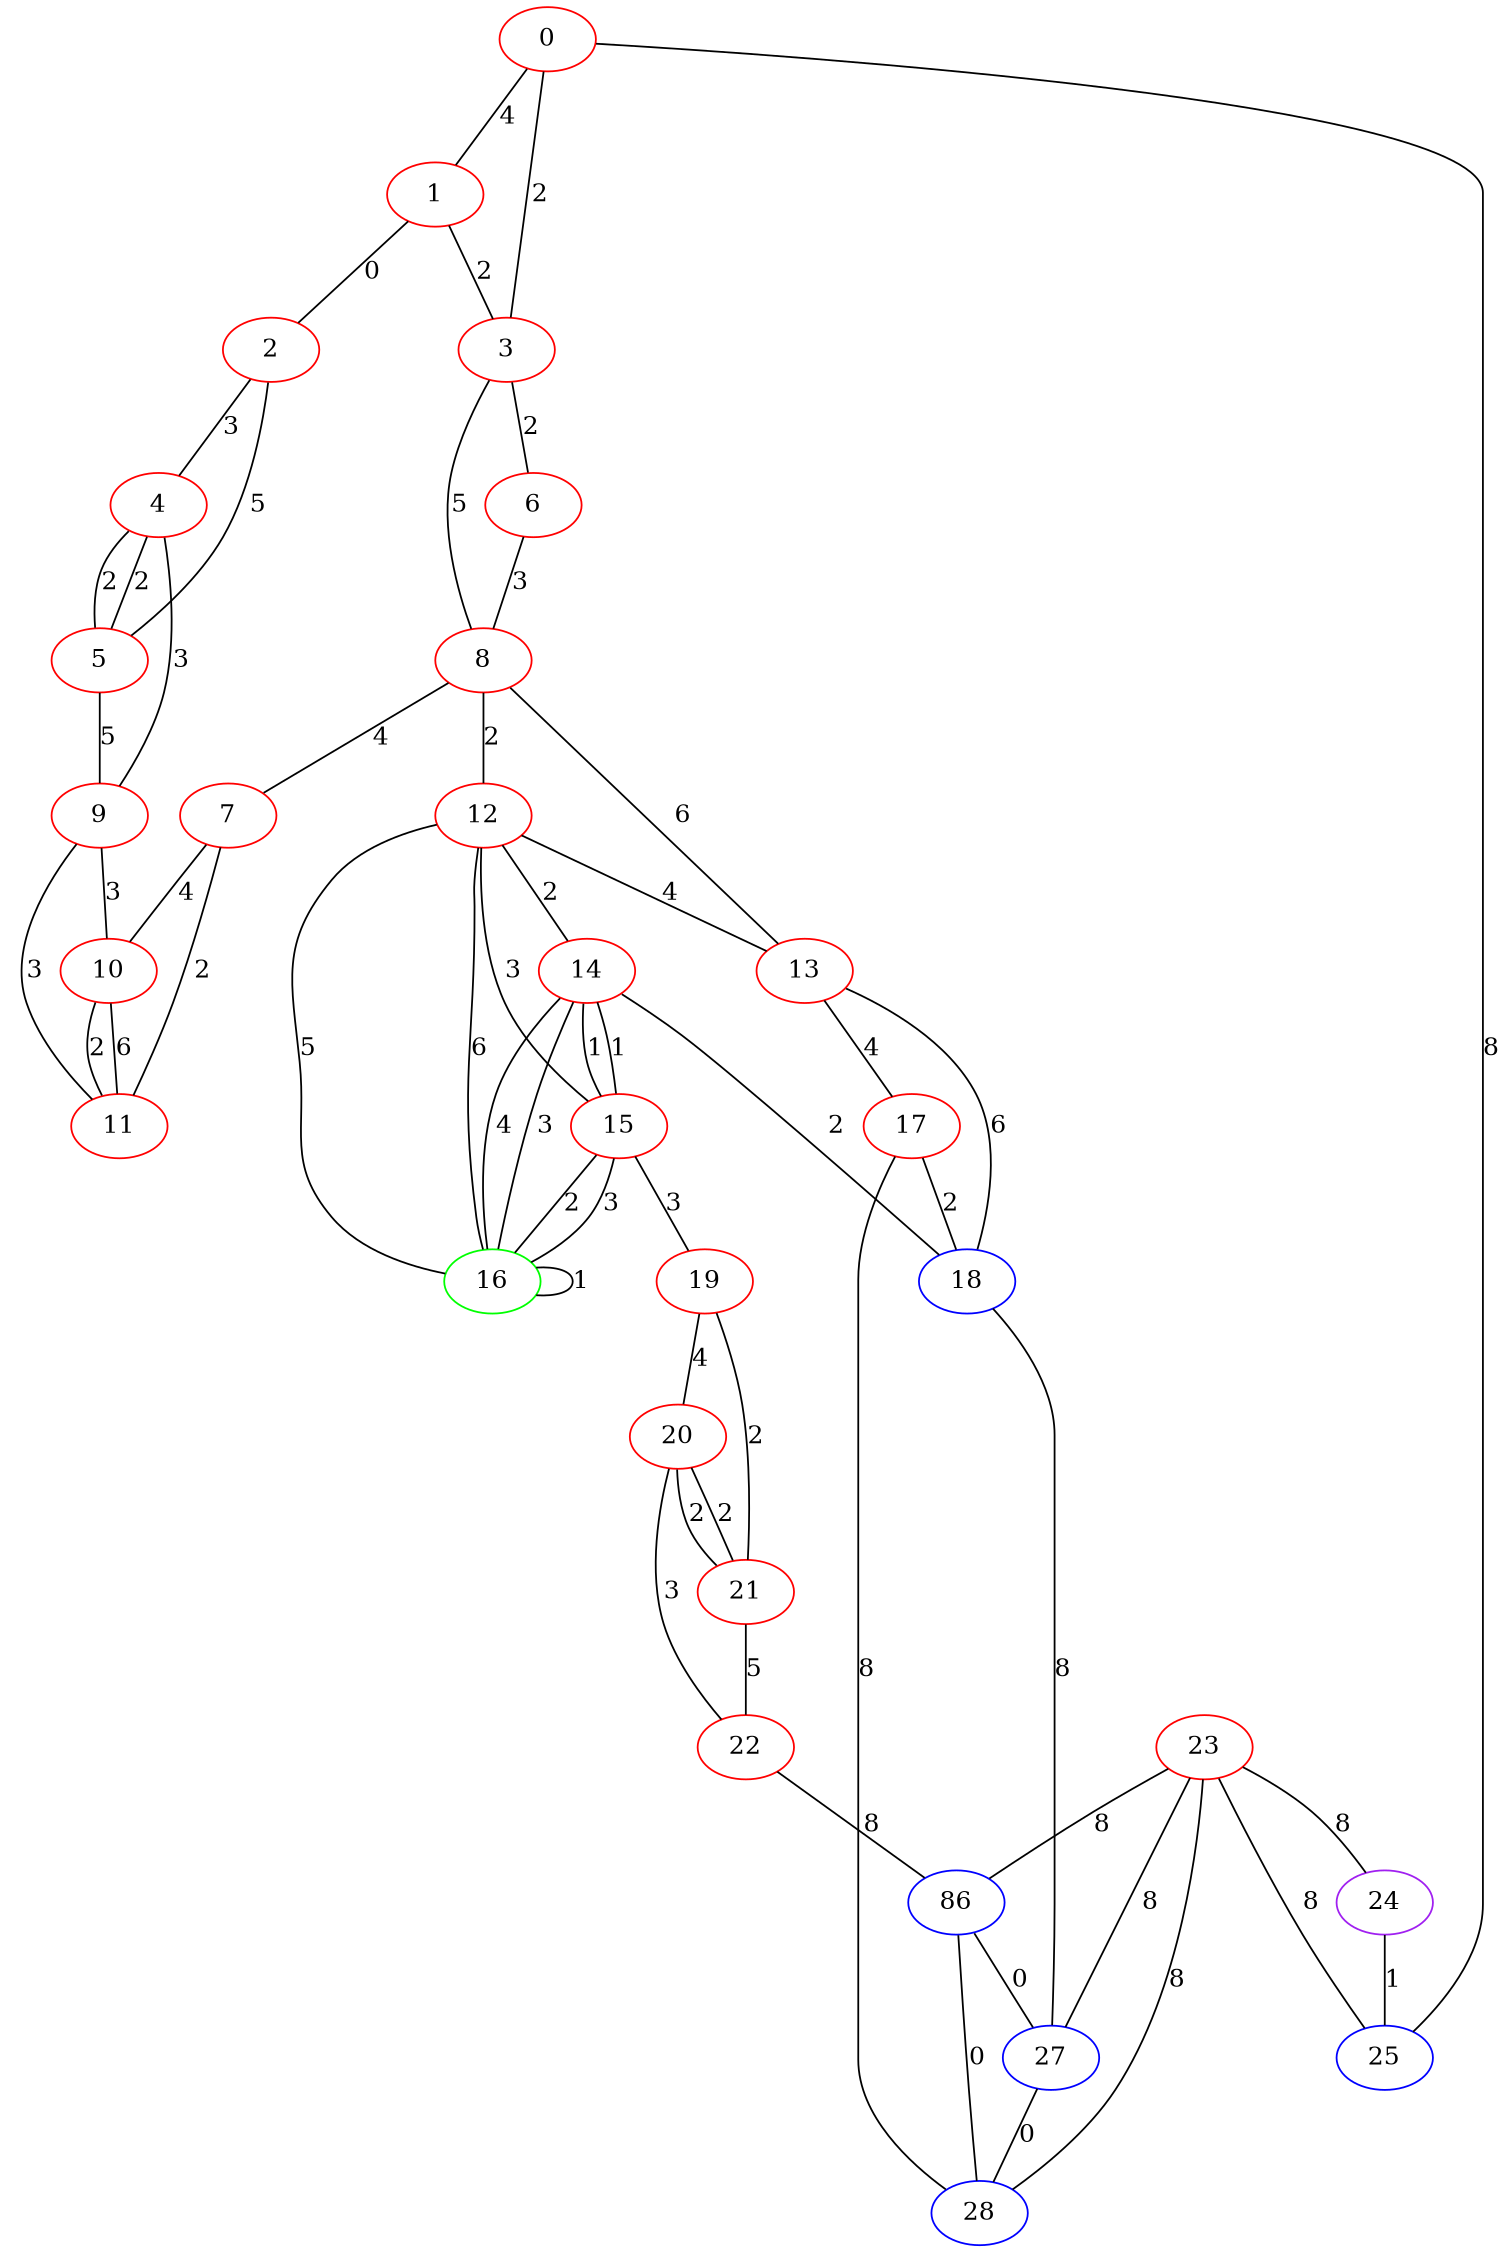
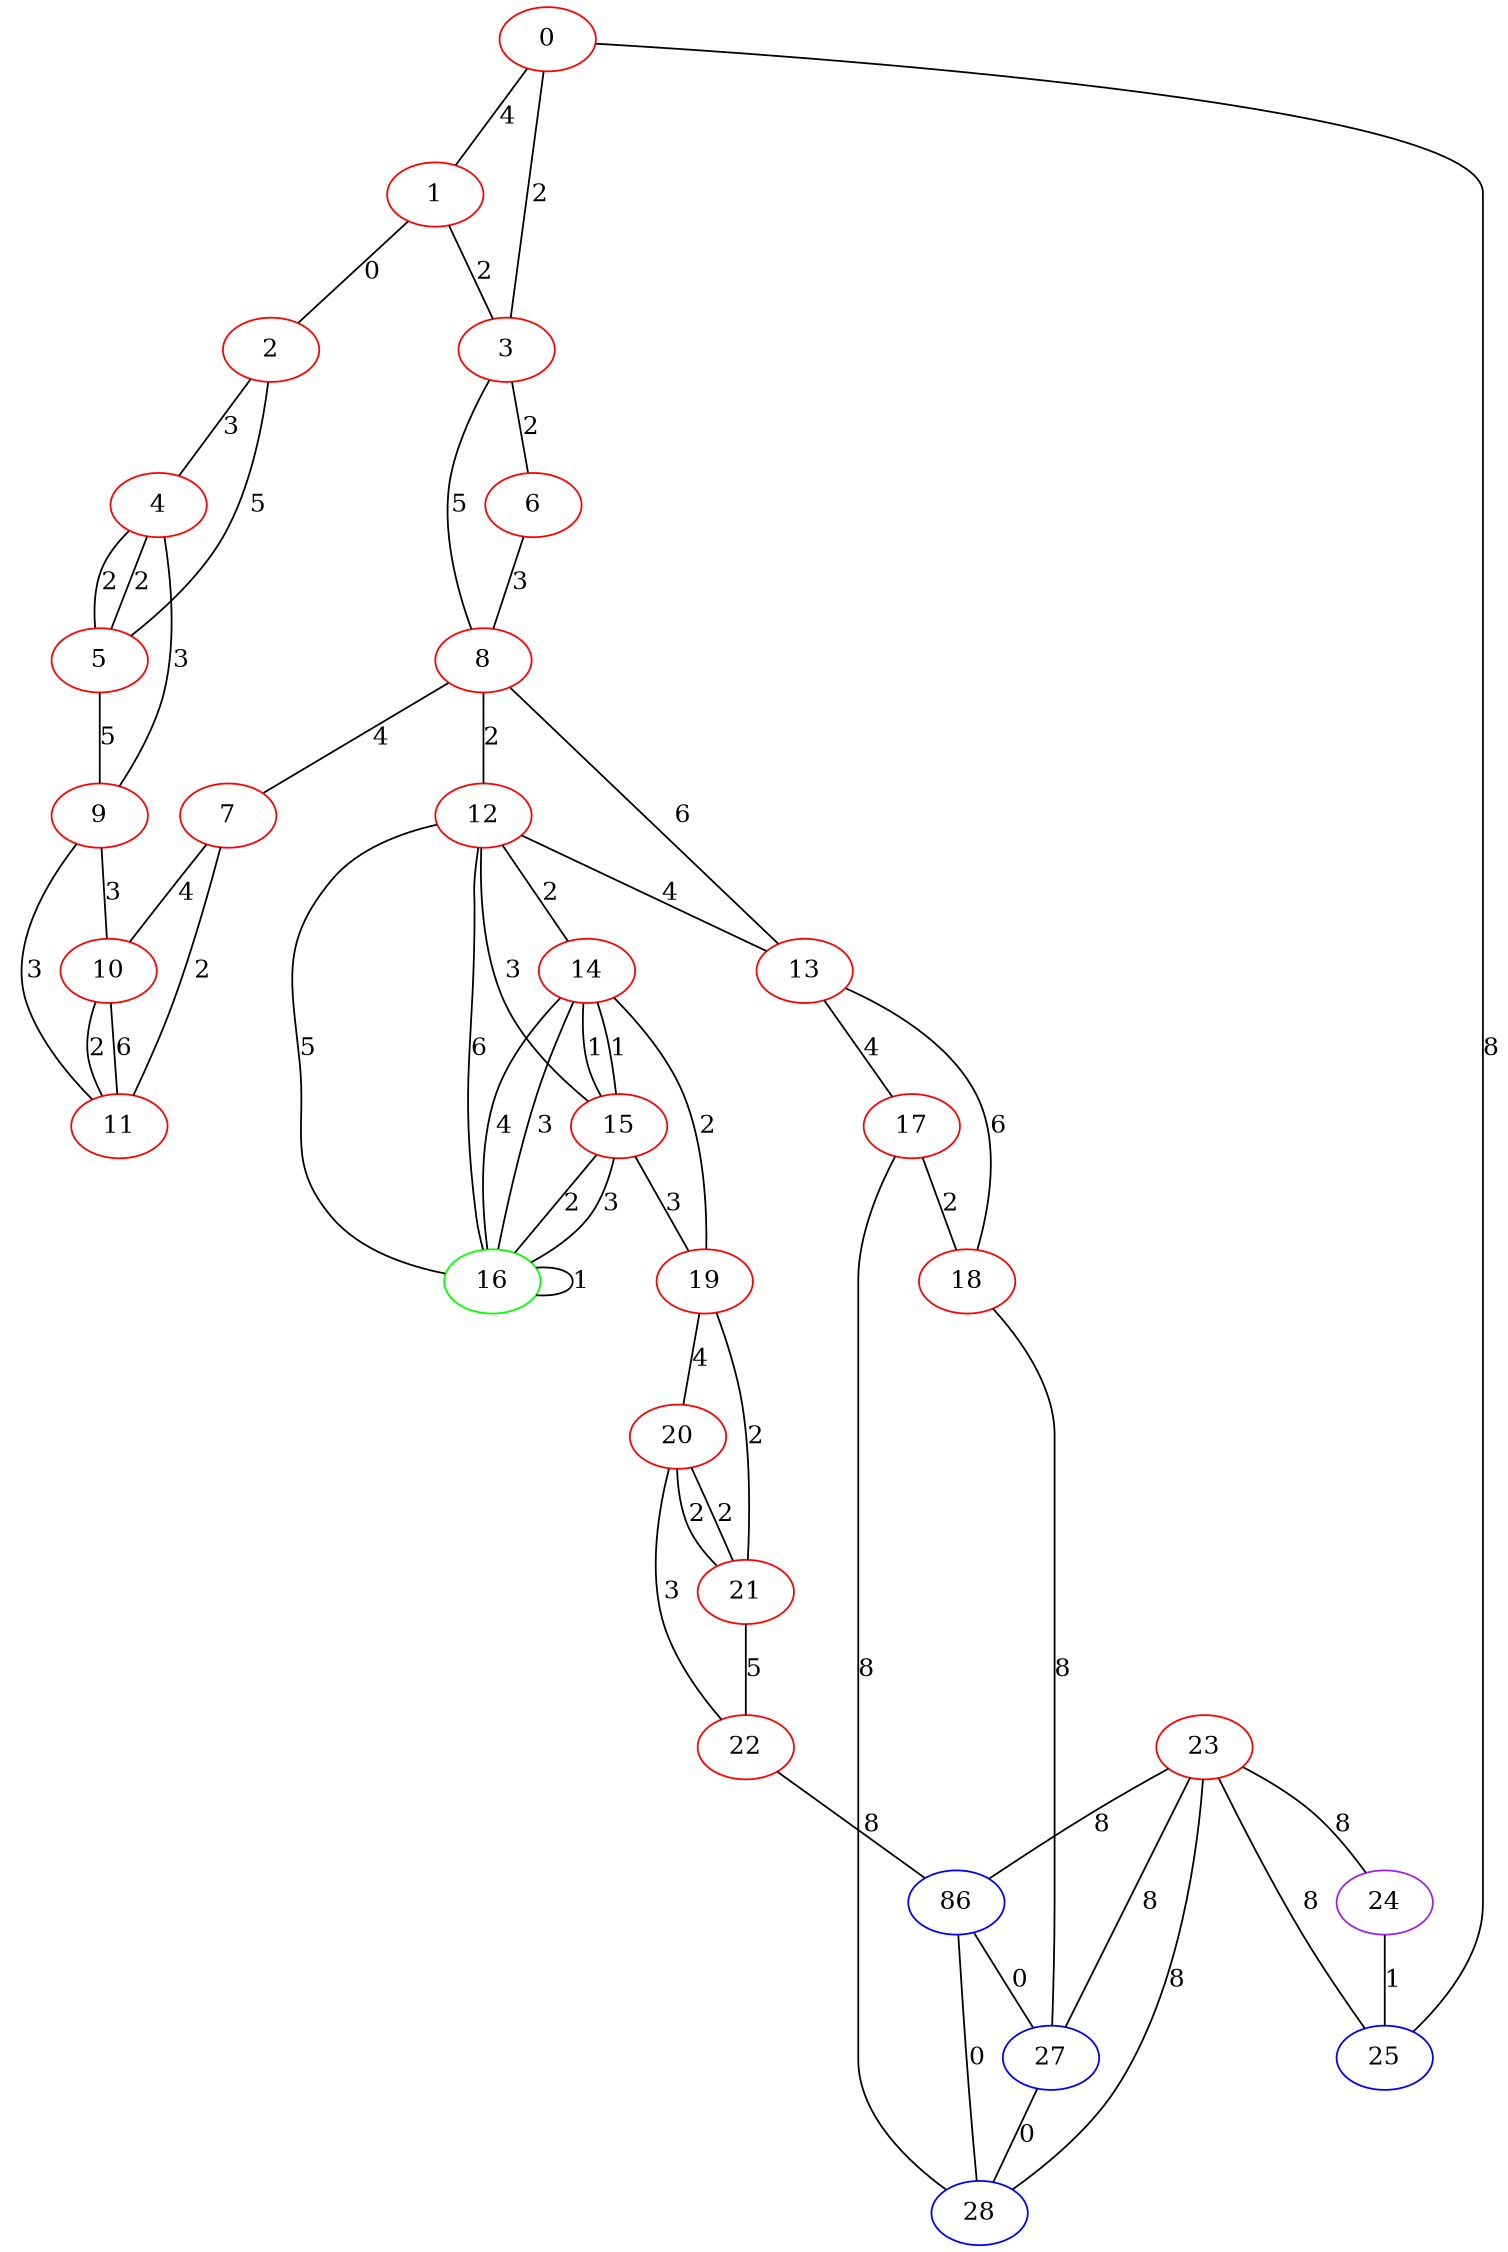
(784, 1120) -> (690, 1112)
(967, 1281) -> (967, 1281)
